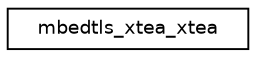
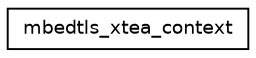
(128, 29) -> (128, 29)
